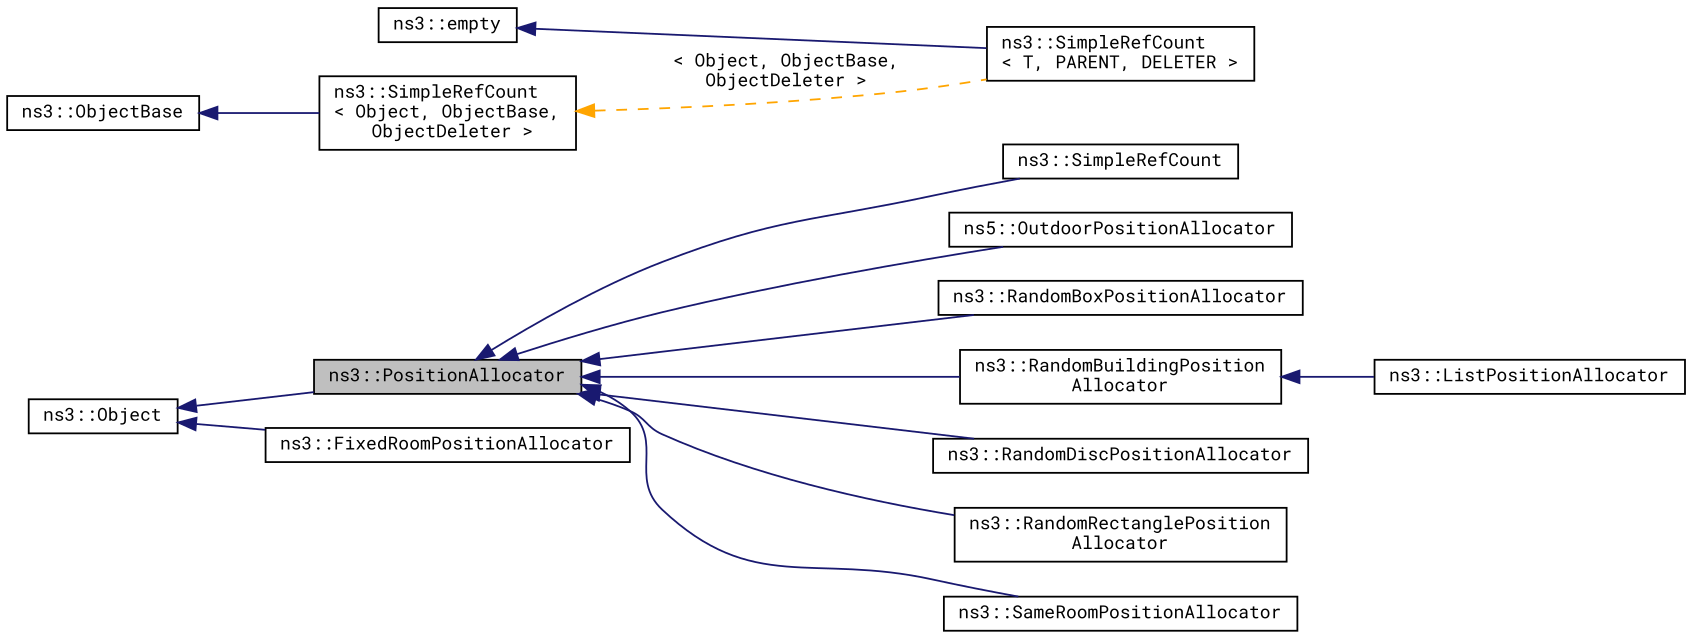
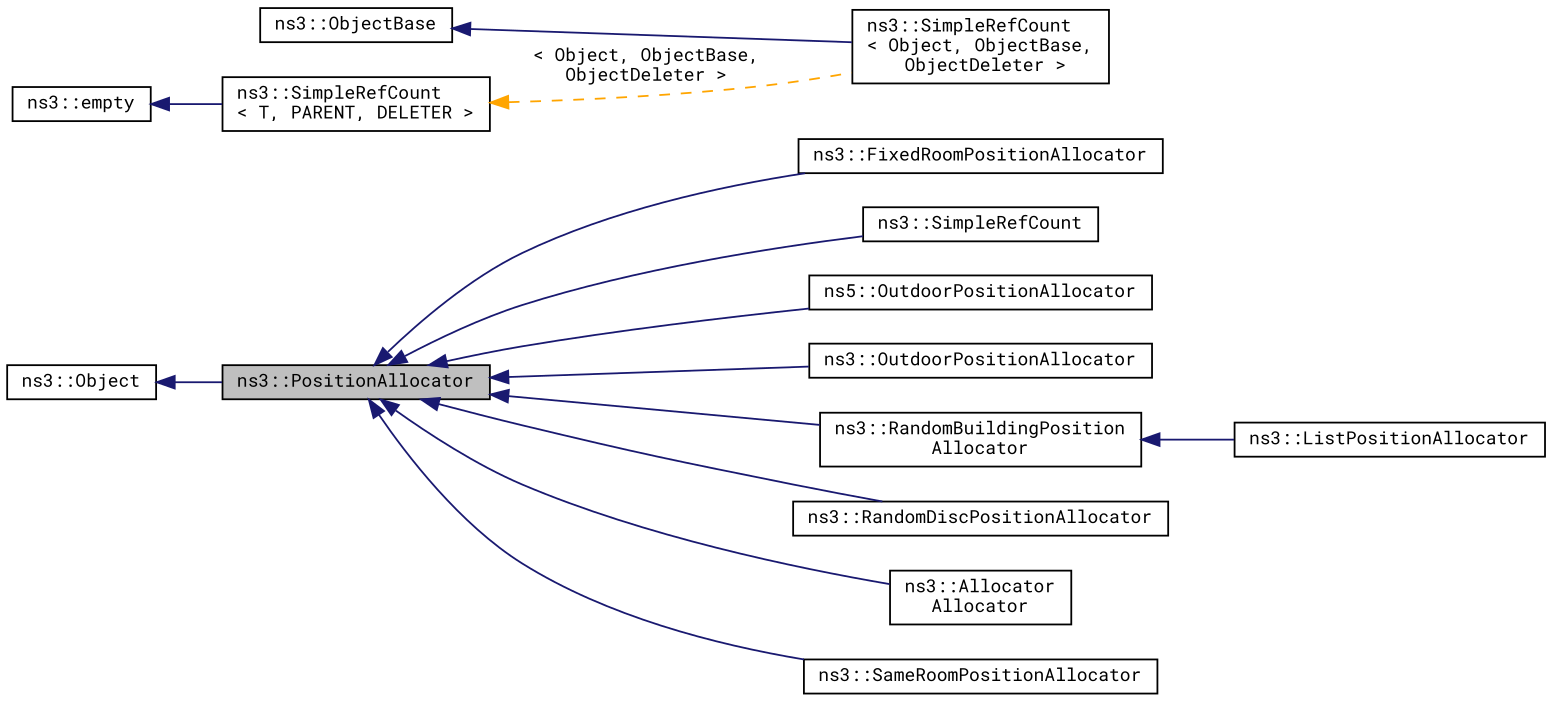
(791, 101) -> (681, 93)
(1121, 298) -> (981, 361)
(231, 427) -> (581, 228)
(1121, 535) -> (981, 598)
